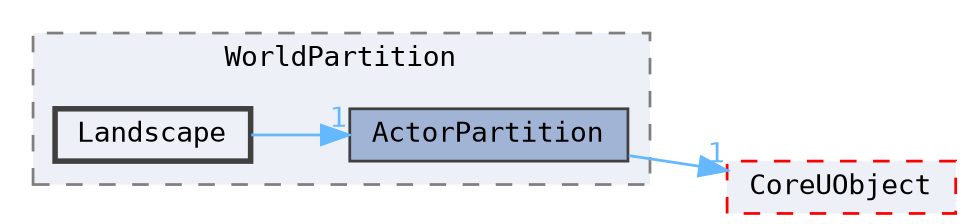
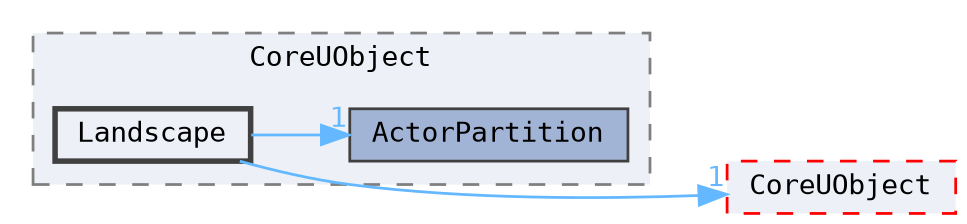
(342, 59) -> (342, 59)
(668, 161) -> (468, 195)
